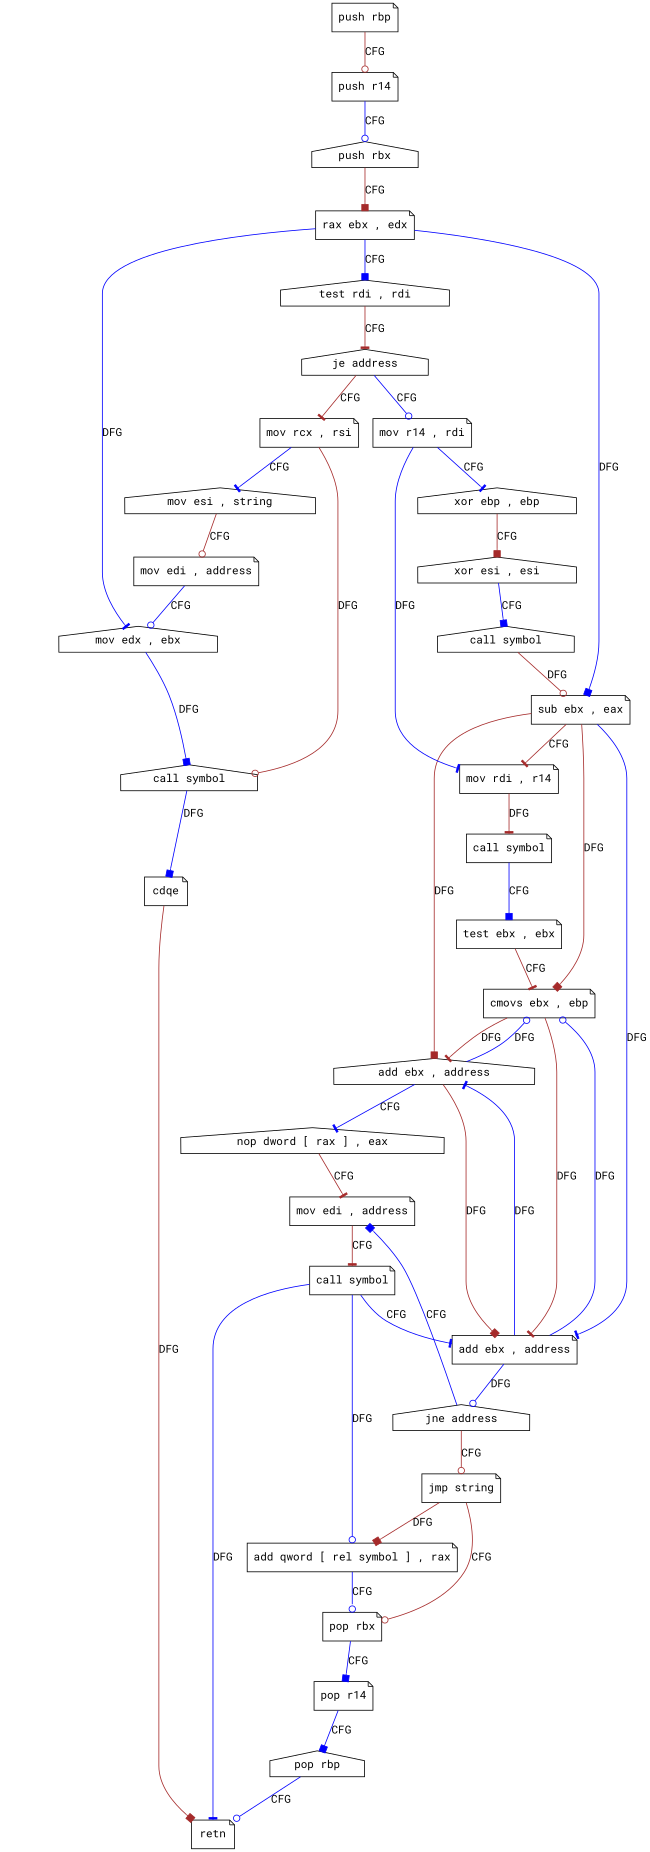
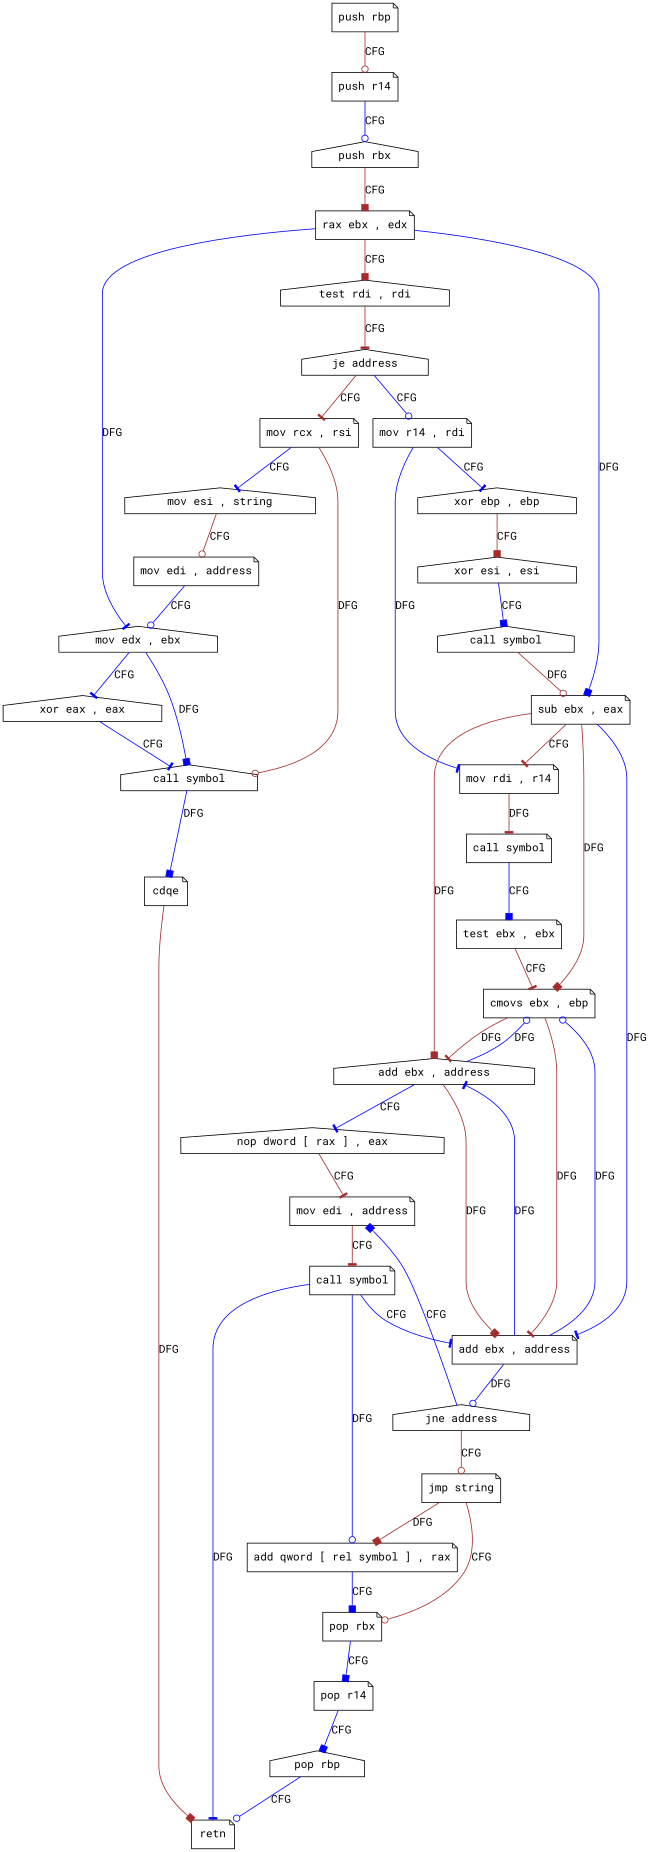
(365, 256) -> (365, 256)
none -> (82, 710)
(352, 1588) -> (352, 1588)
